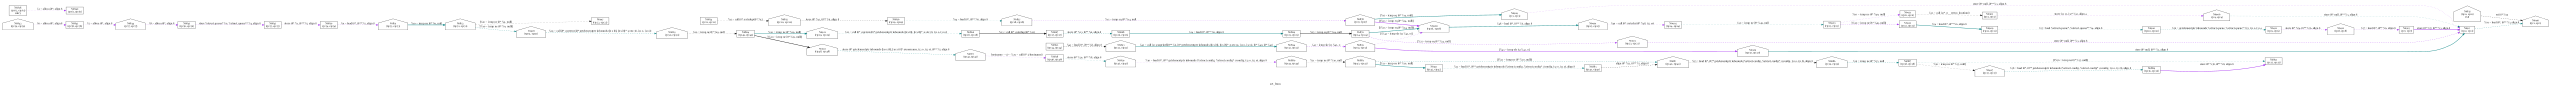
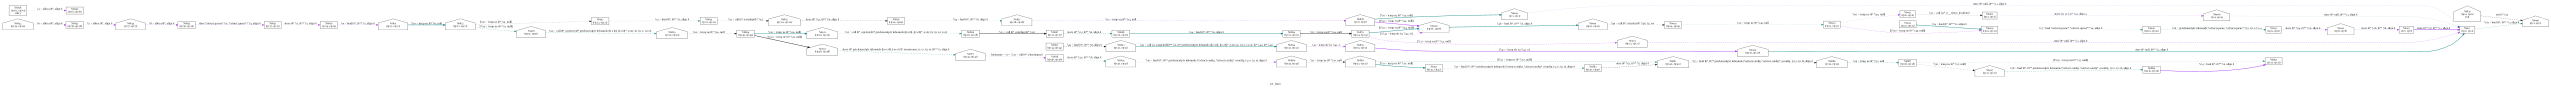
none -> (654, 21)
(1869, 24) -> (1910, 33)
(1635, 25) -> (1635, 25)
(2378, 28) -> (2378, 28)
(1632, 63) -> (1632, 63)
(2217, 64) -> (2217, 64)
